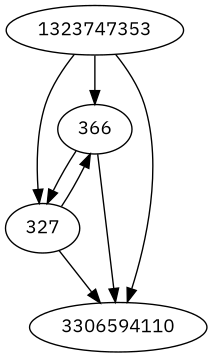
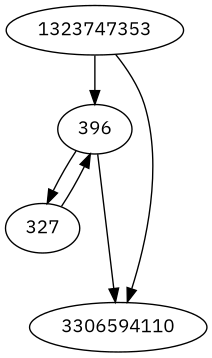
(42, 118) -> none
(95, 129) -> (95, 129)
(75, 271) -> none
